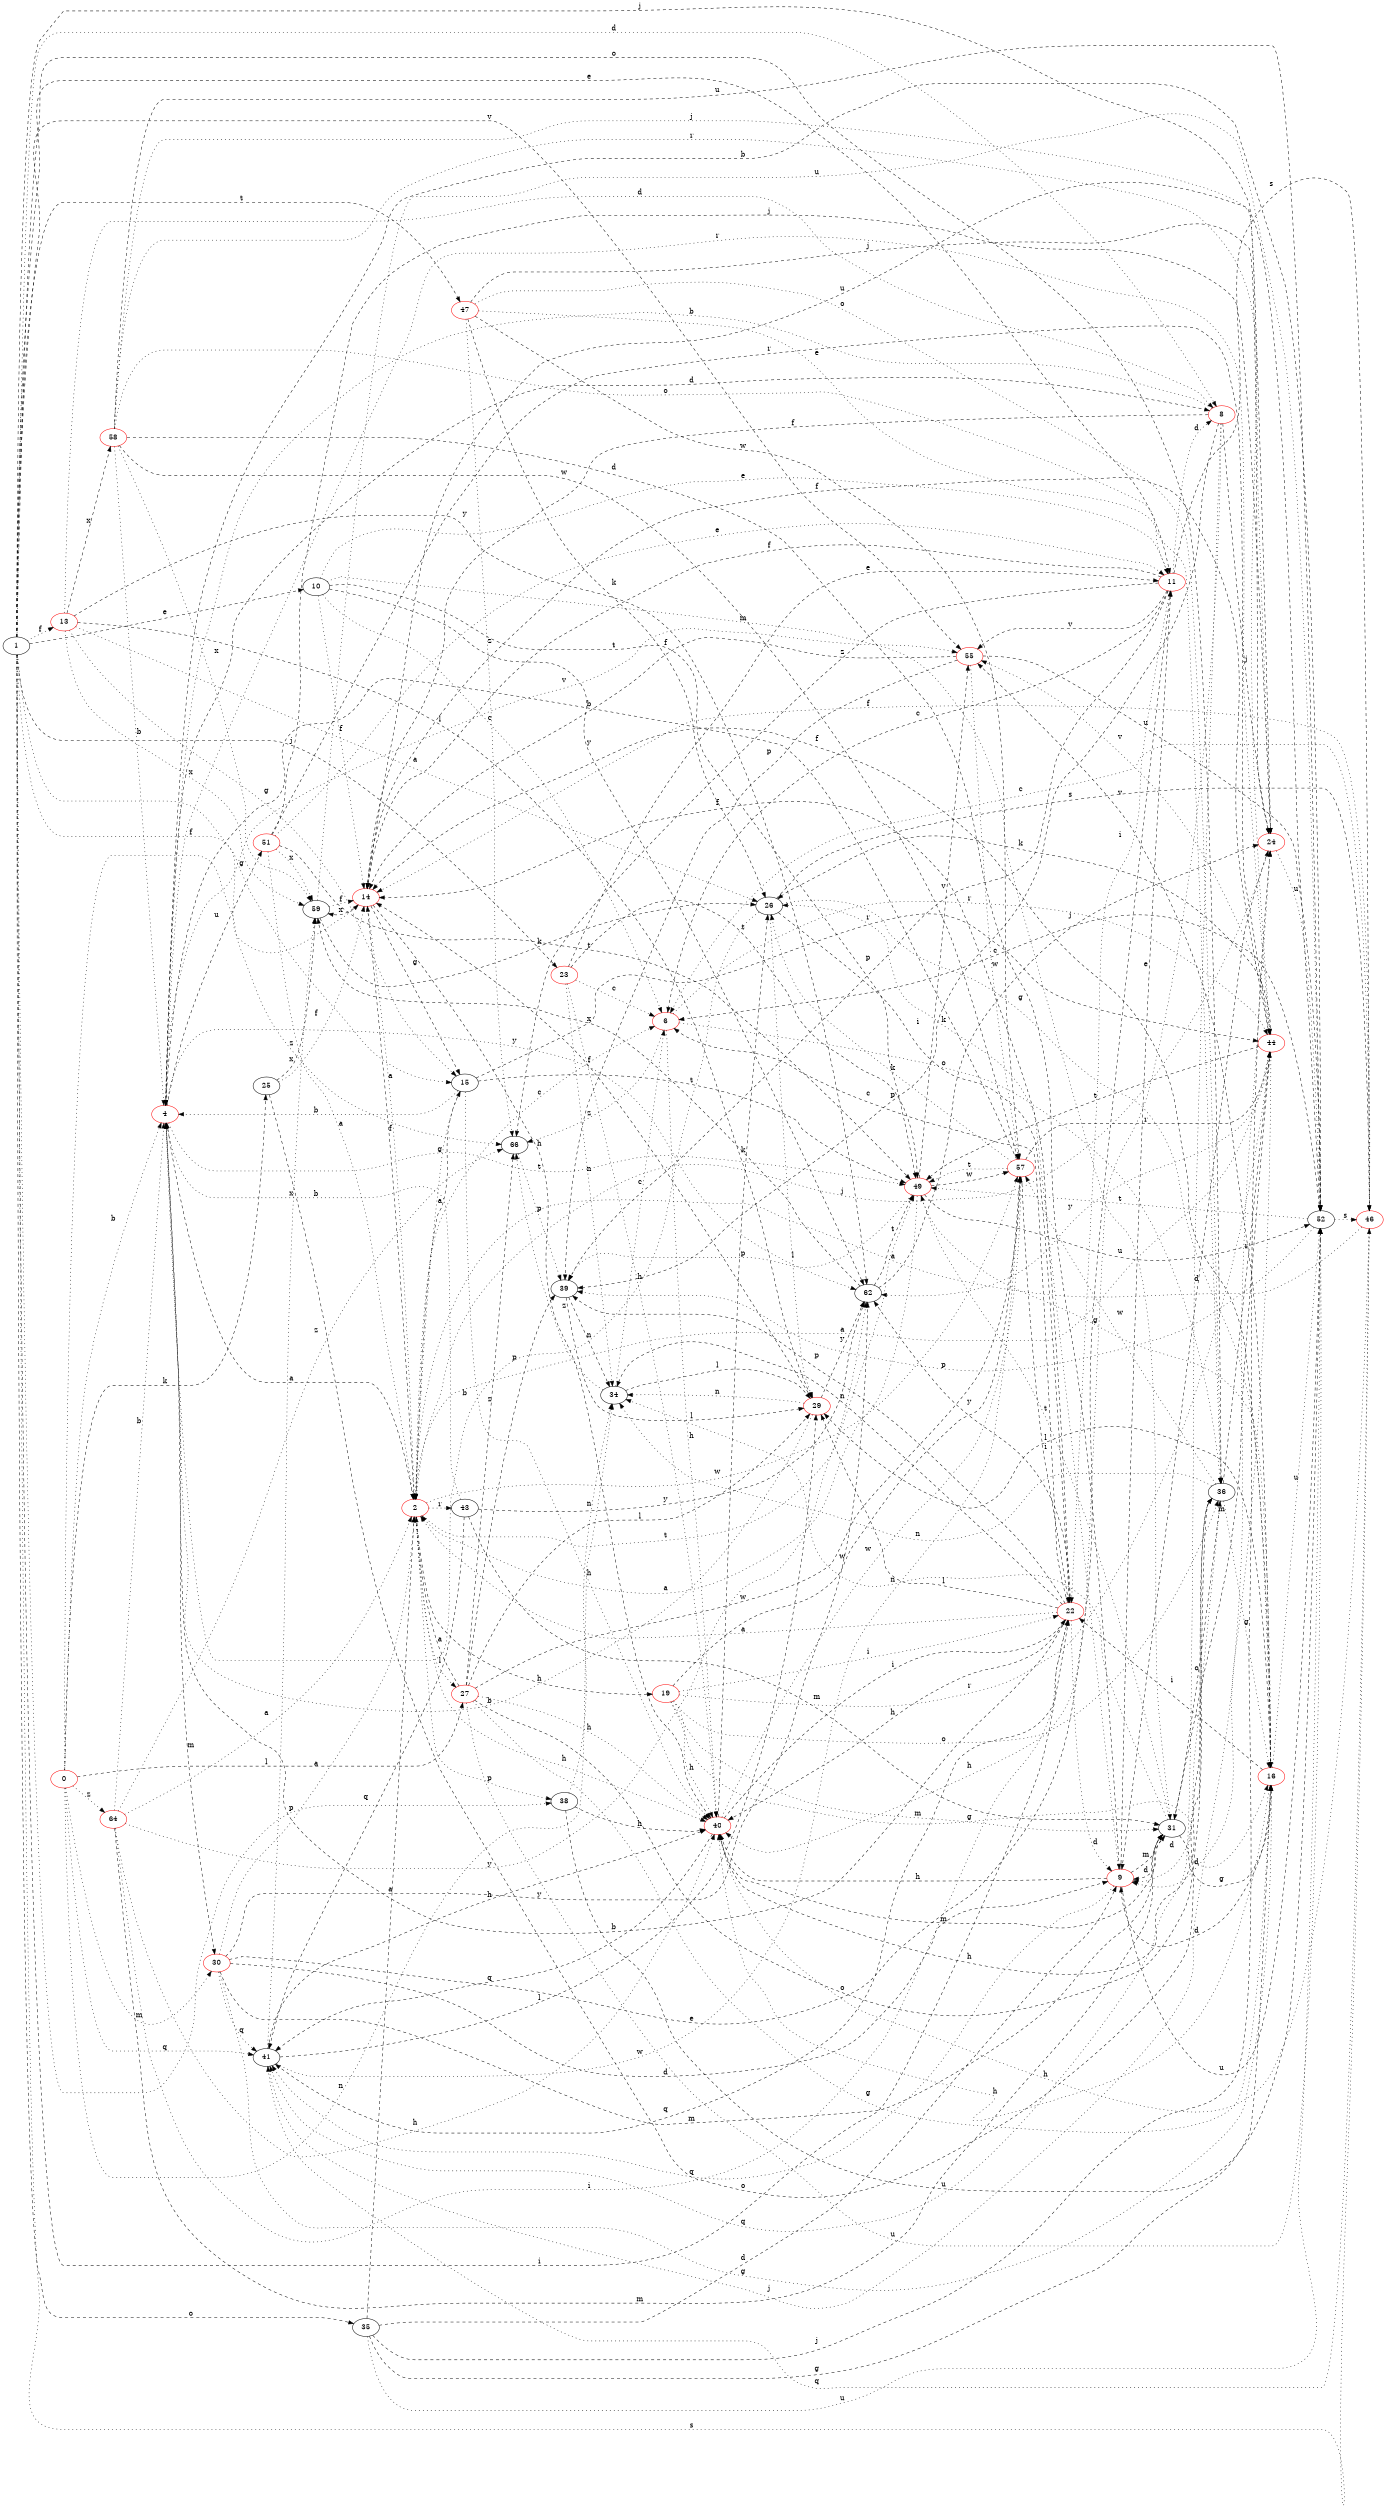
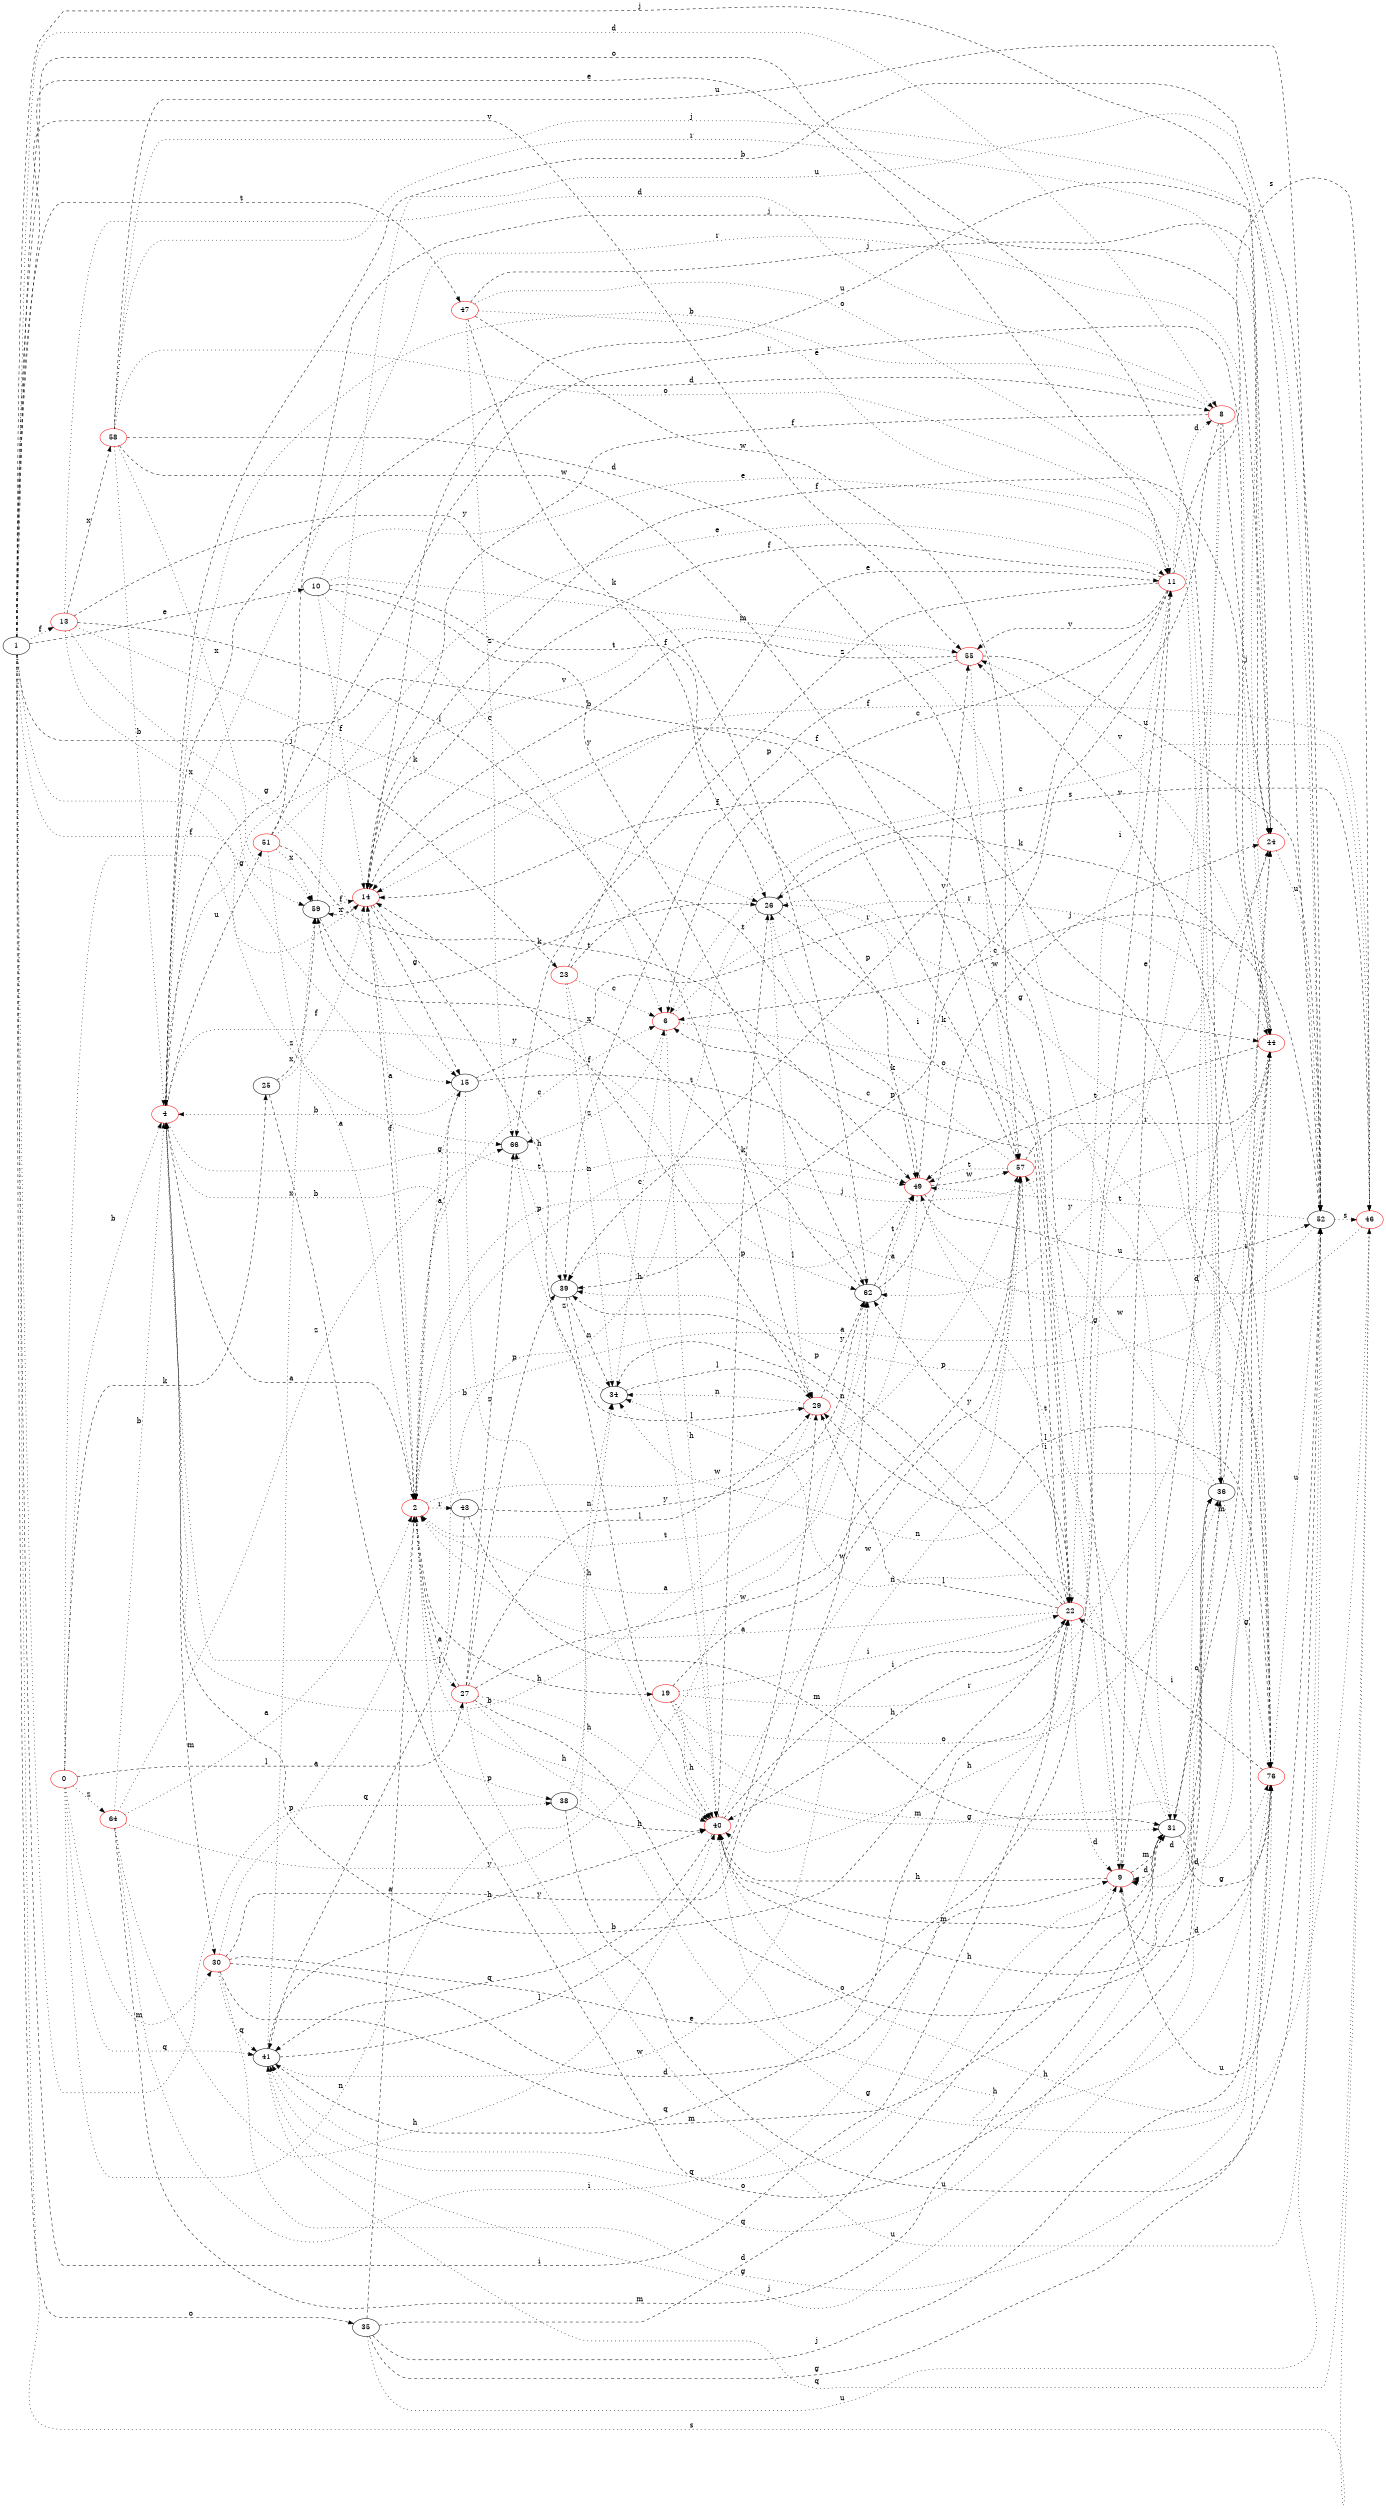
(415, 760) -> (415, 760)
(1271, 1777) -> (1271, 1777)
